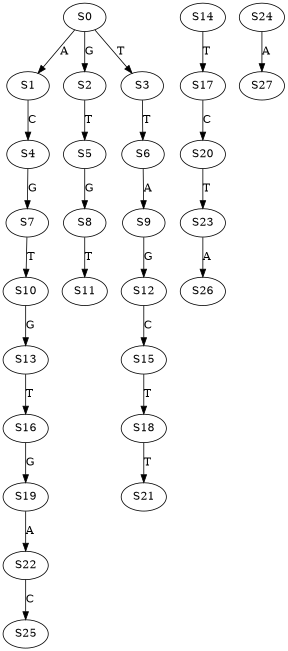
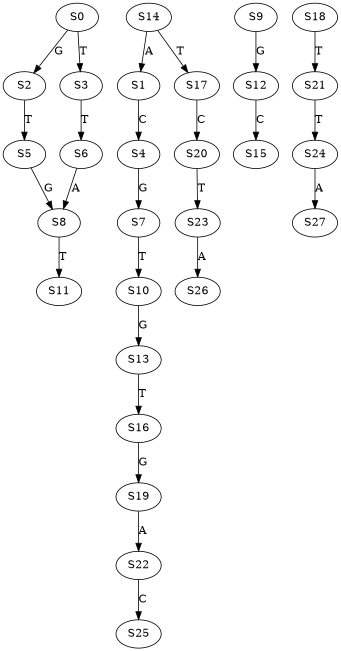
(59, 49) -> (144, 48)
none -> (315, 116)
(143, 185) -> (71, 185)
(144, 390) -> none
